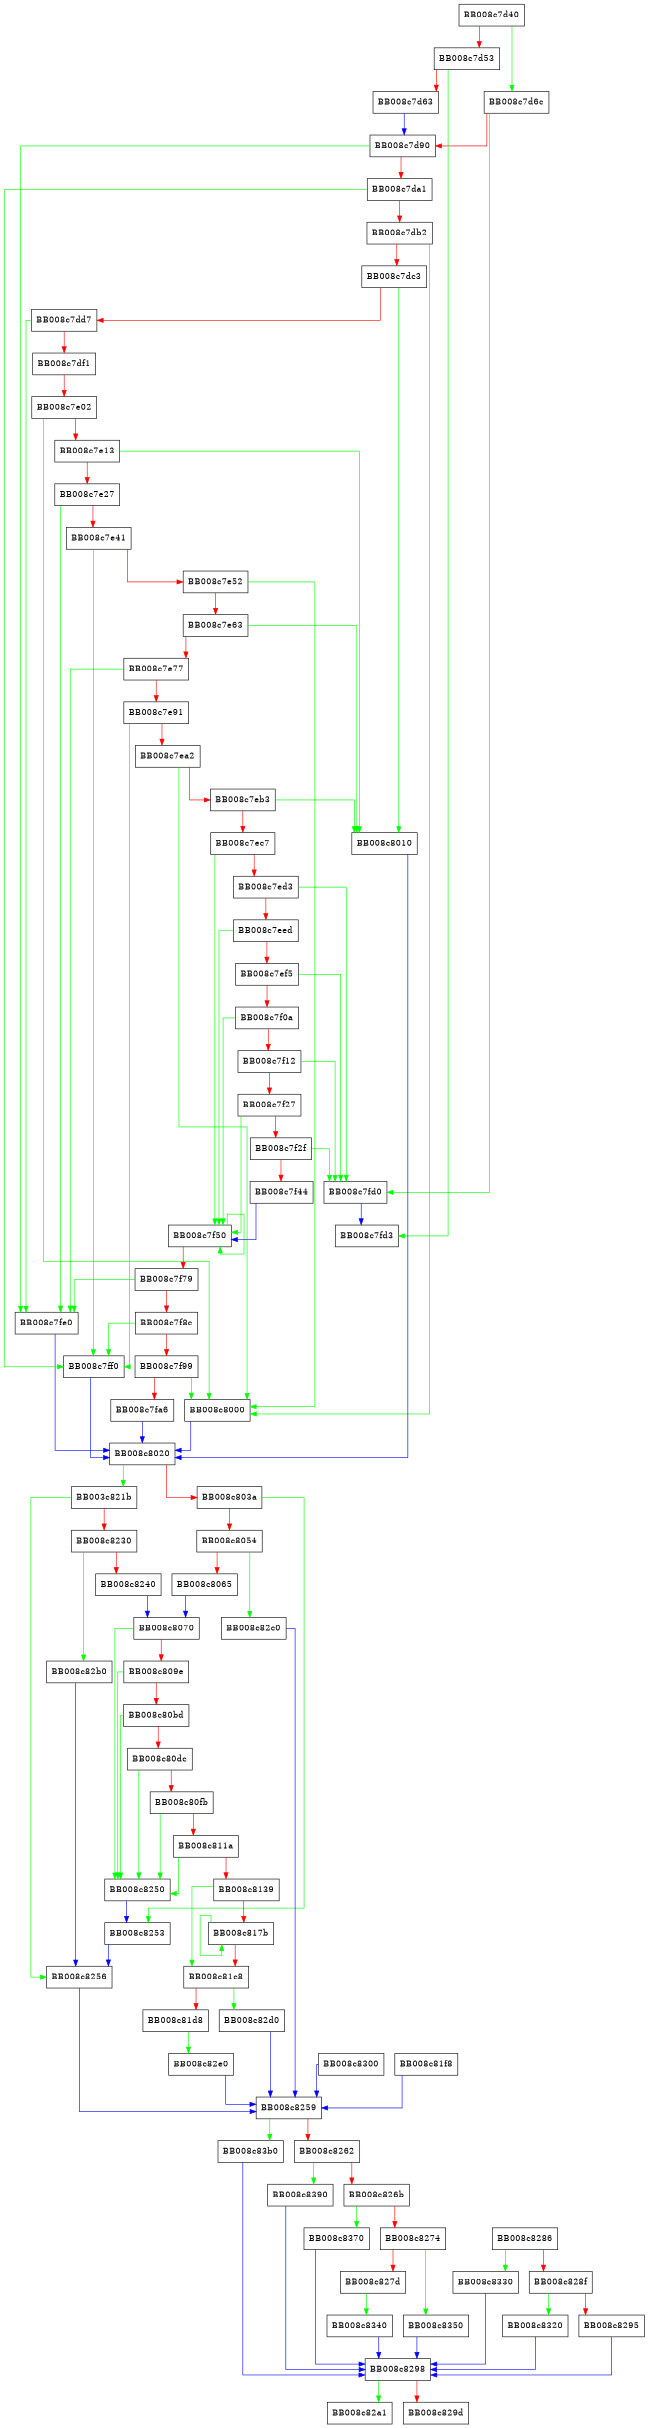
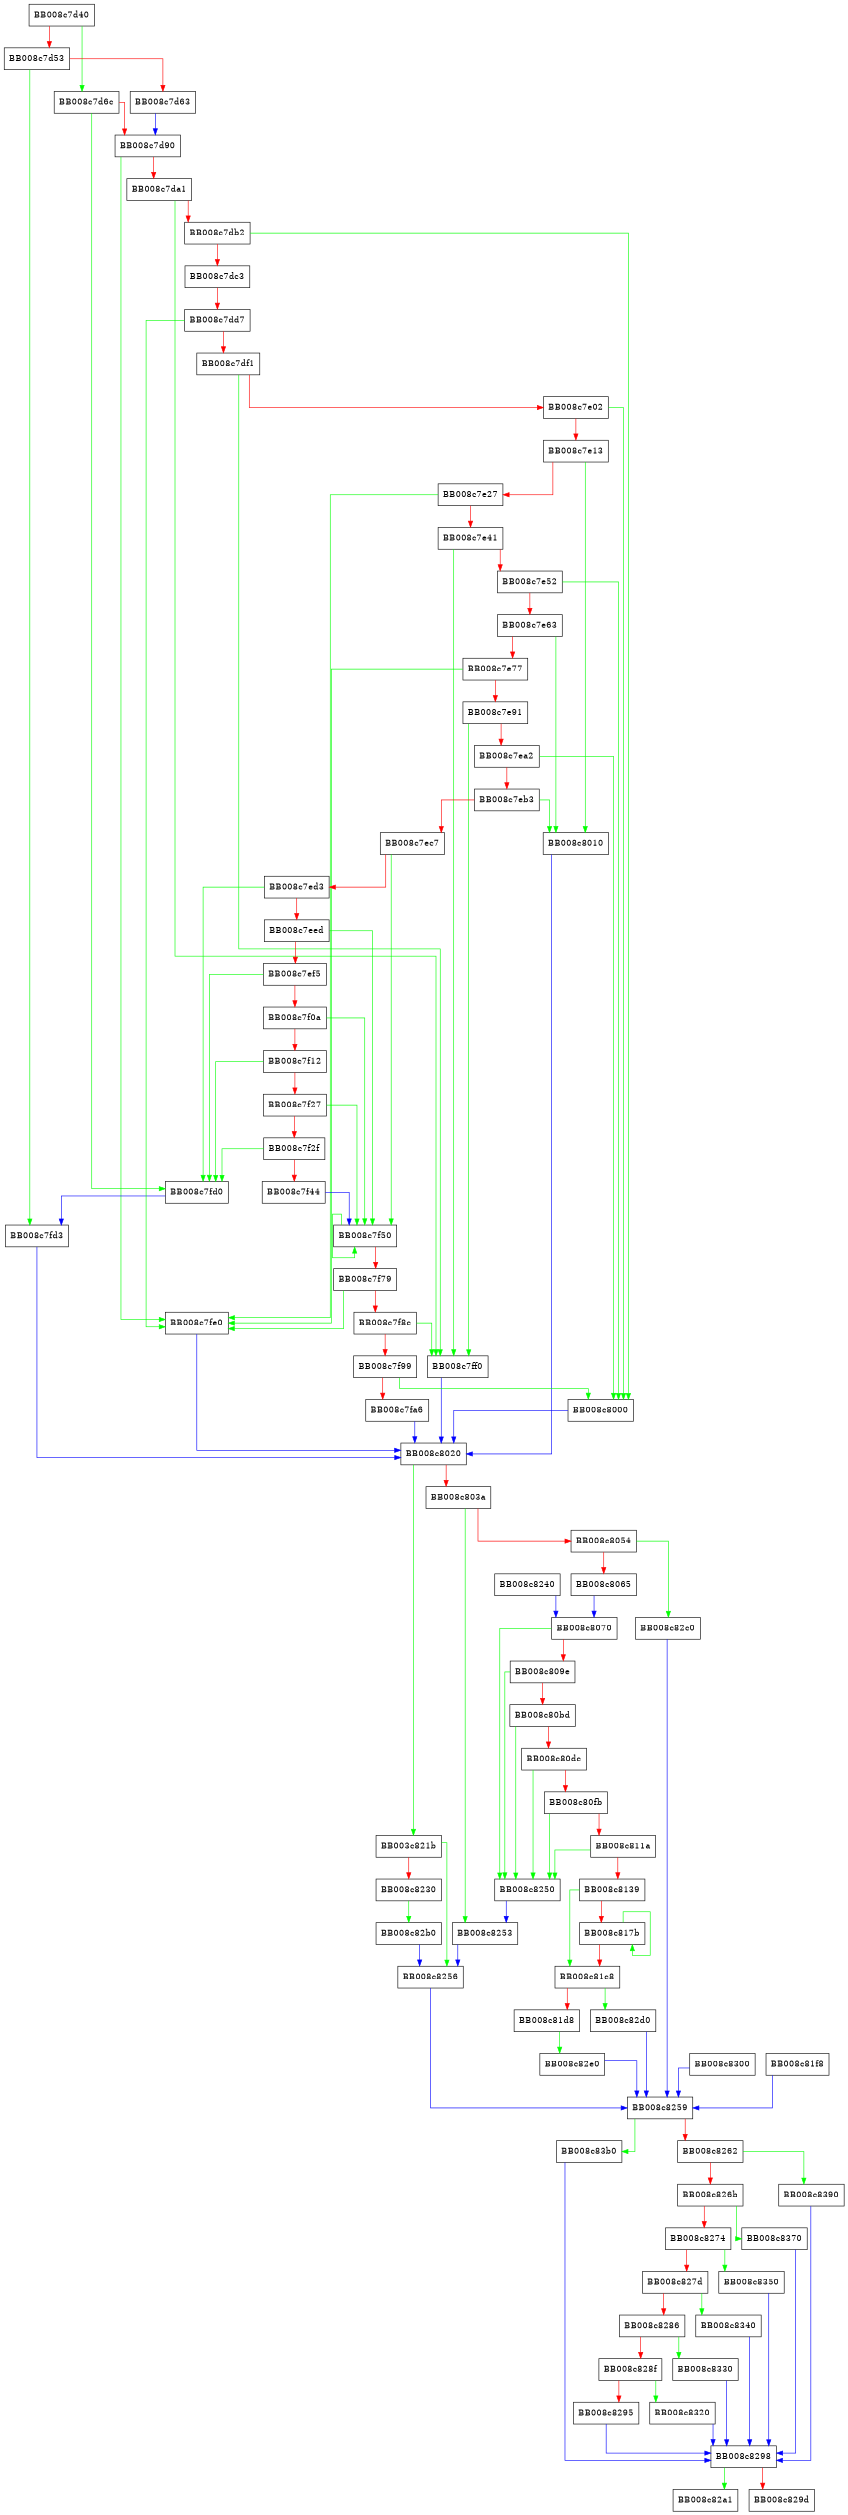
(399, 557) -> none
none -> (253, 949)
none -> (110, 1458)
(116, 1560) -> none
none -> (664, 2301)
